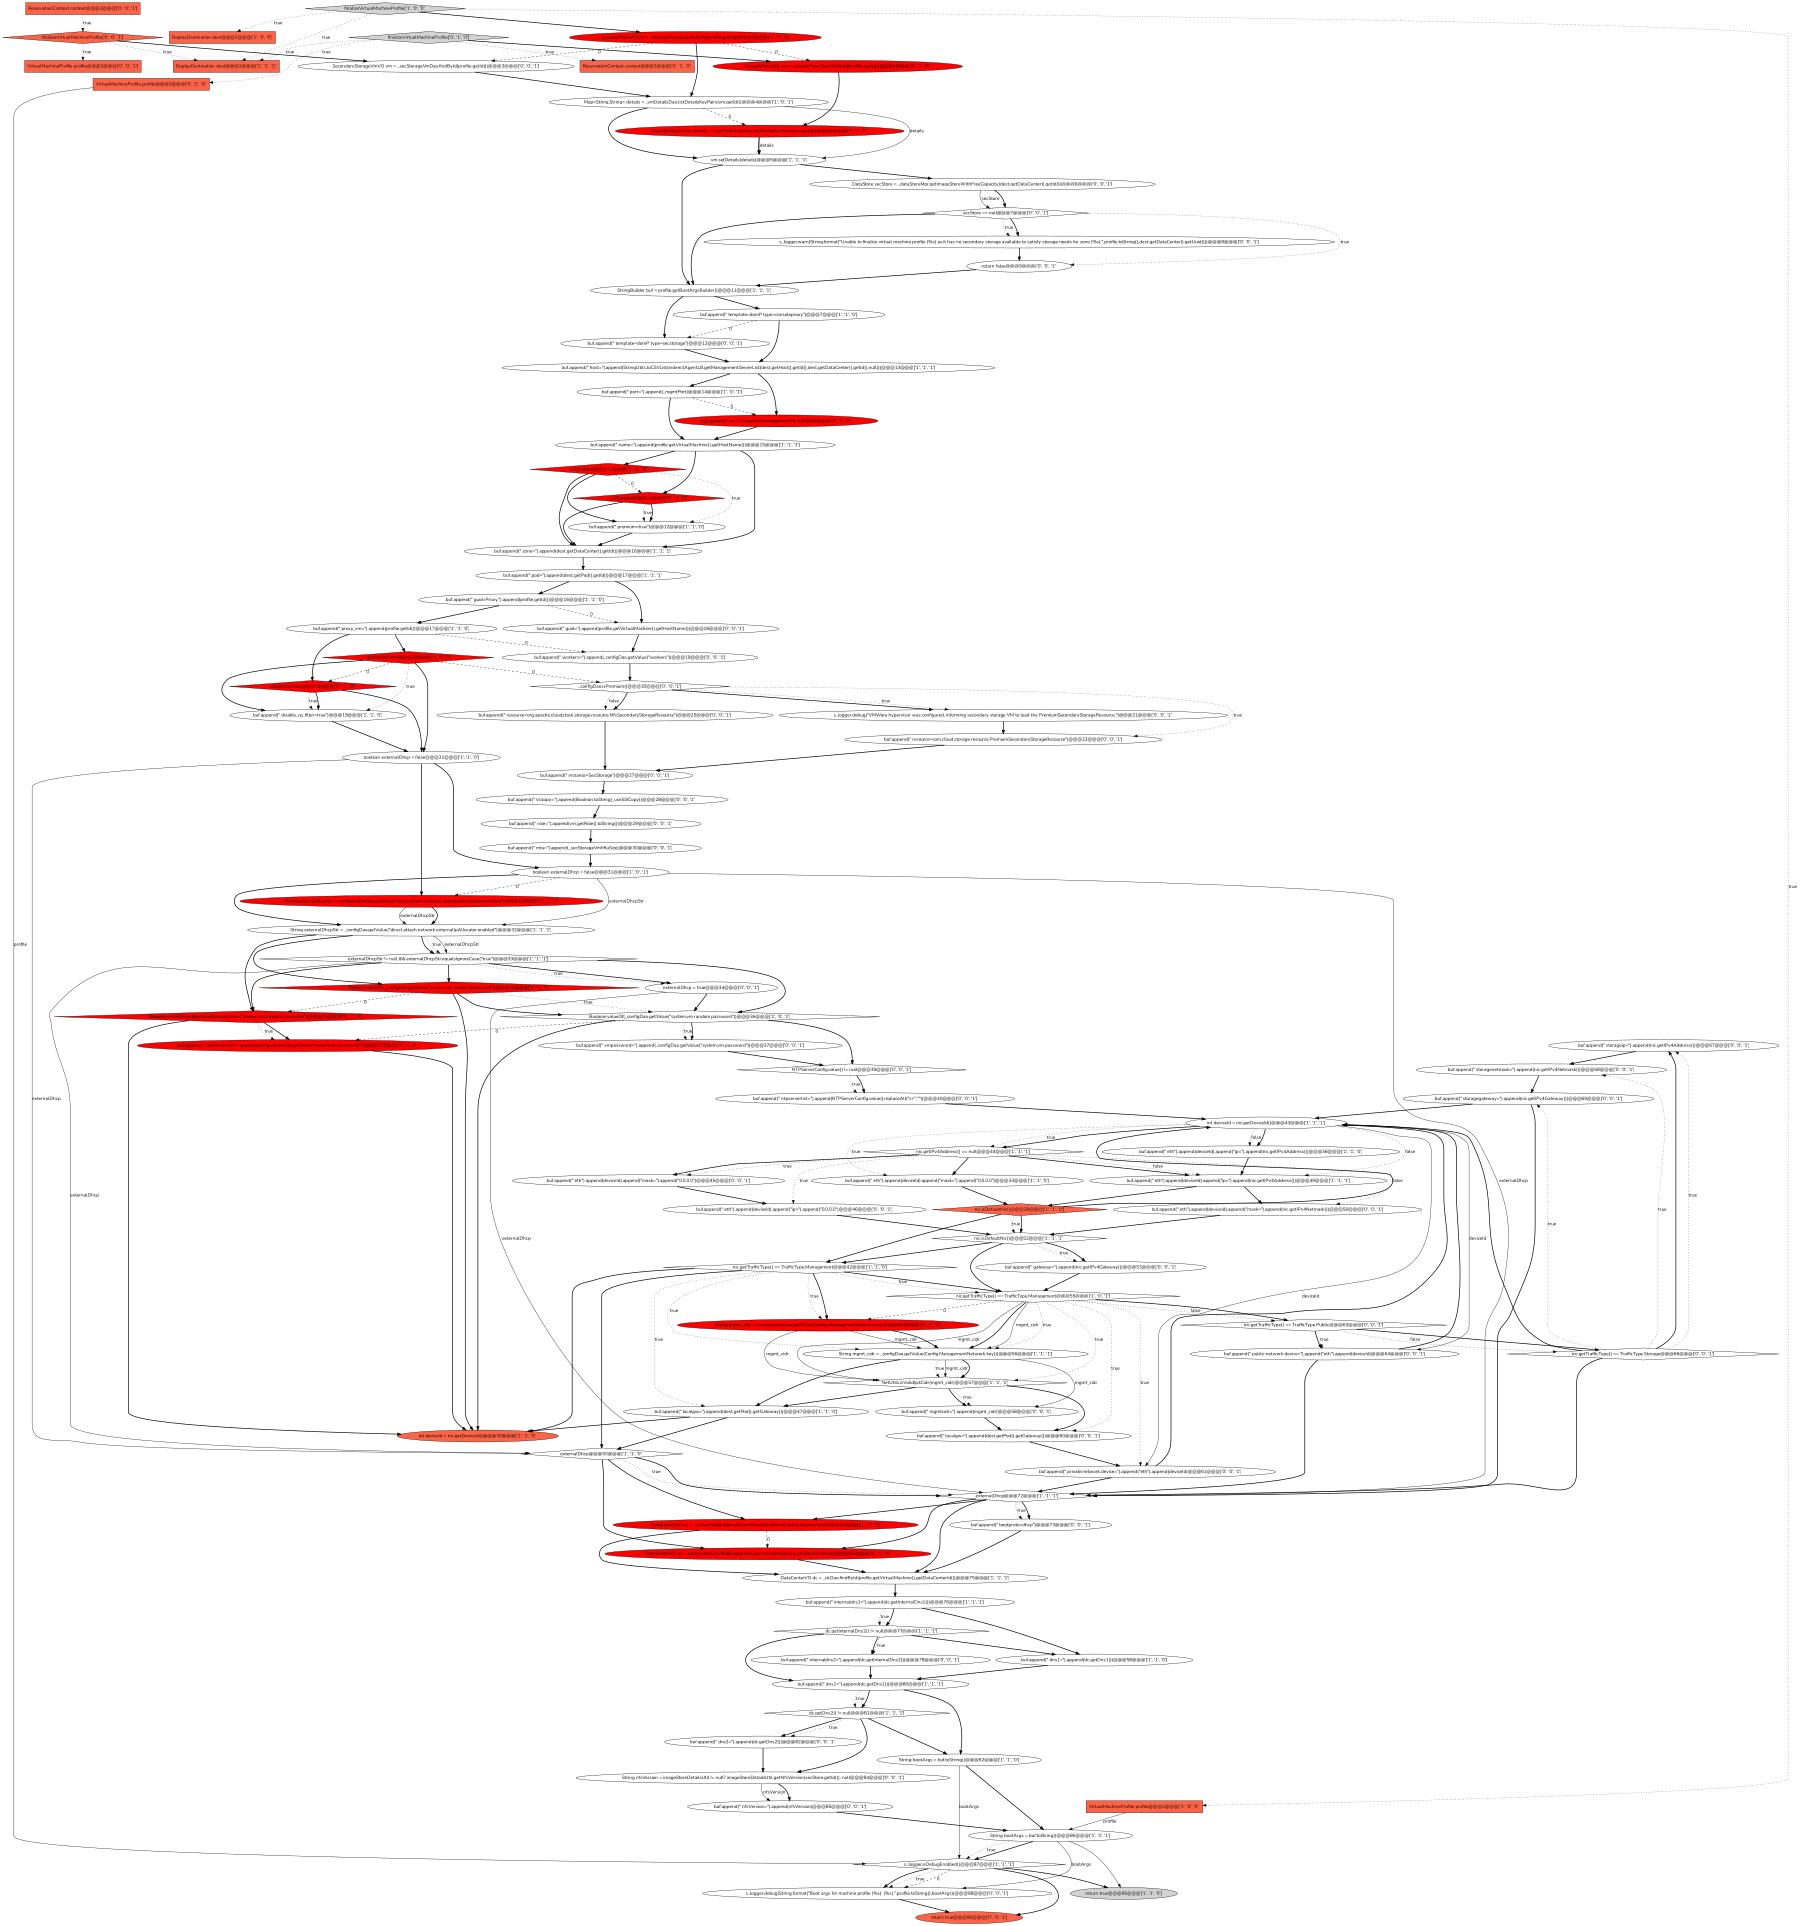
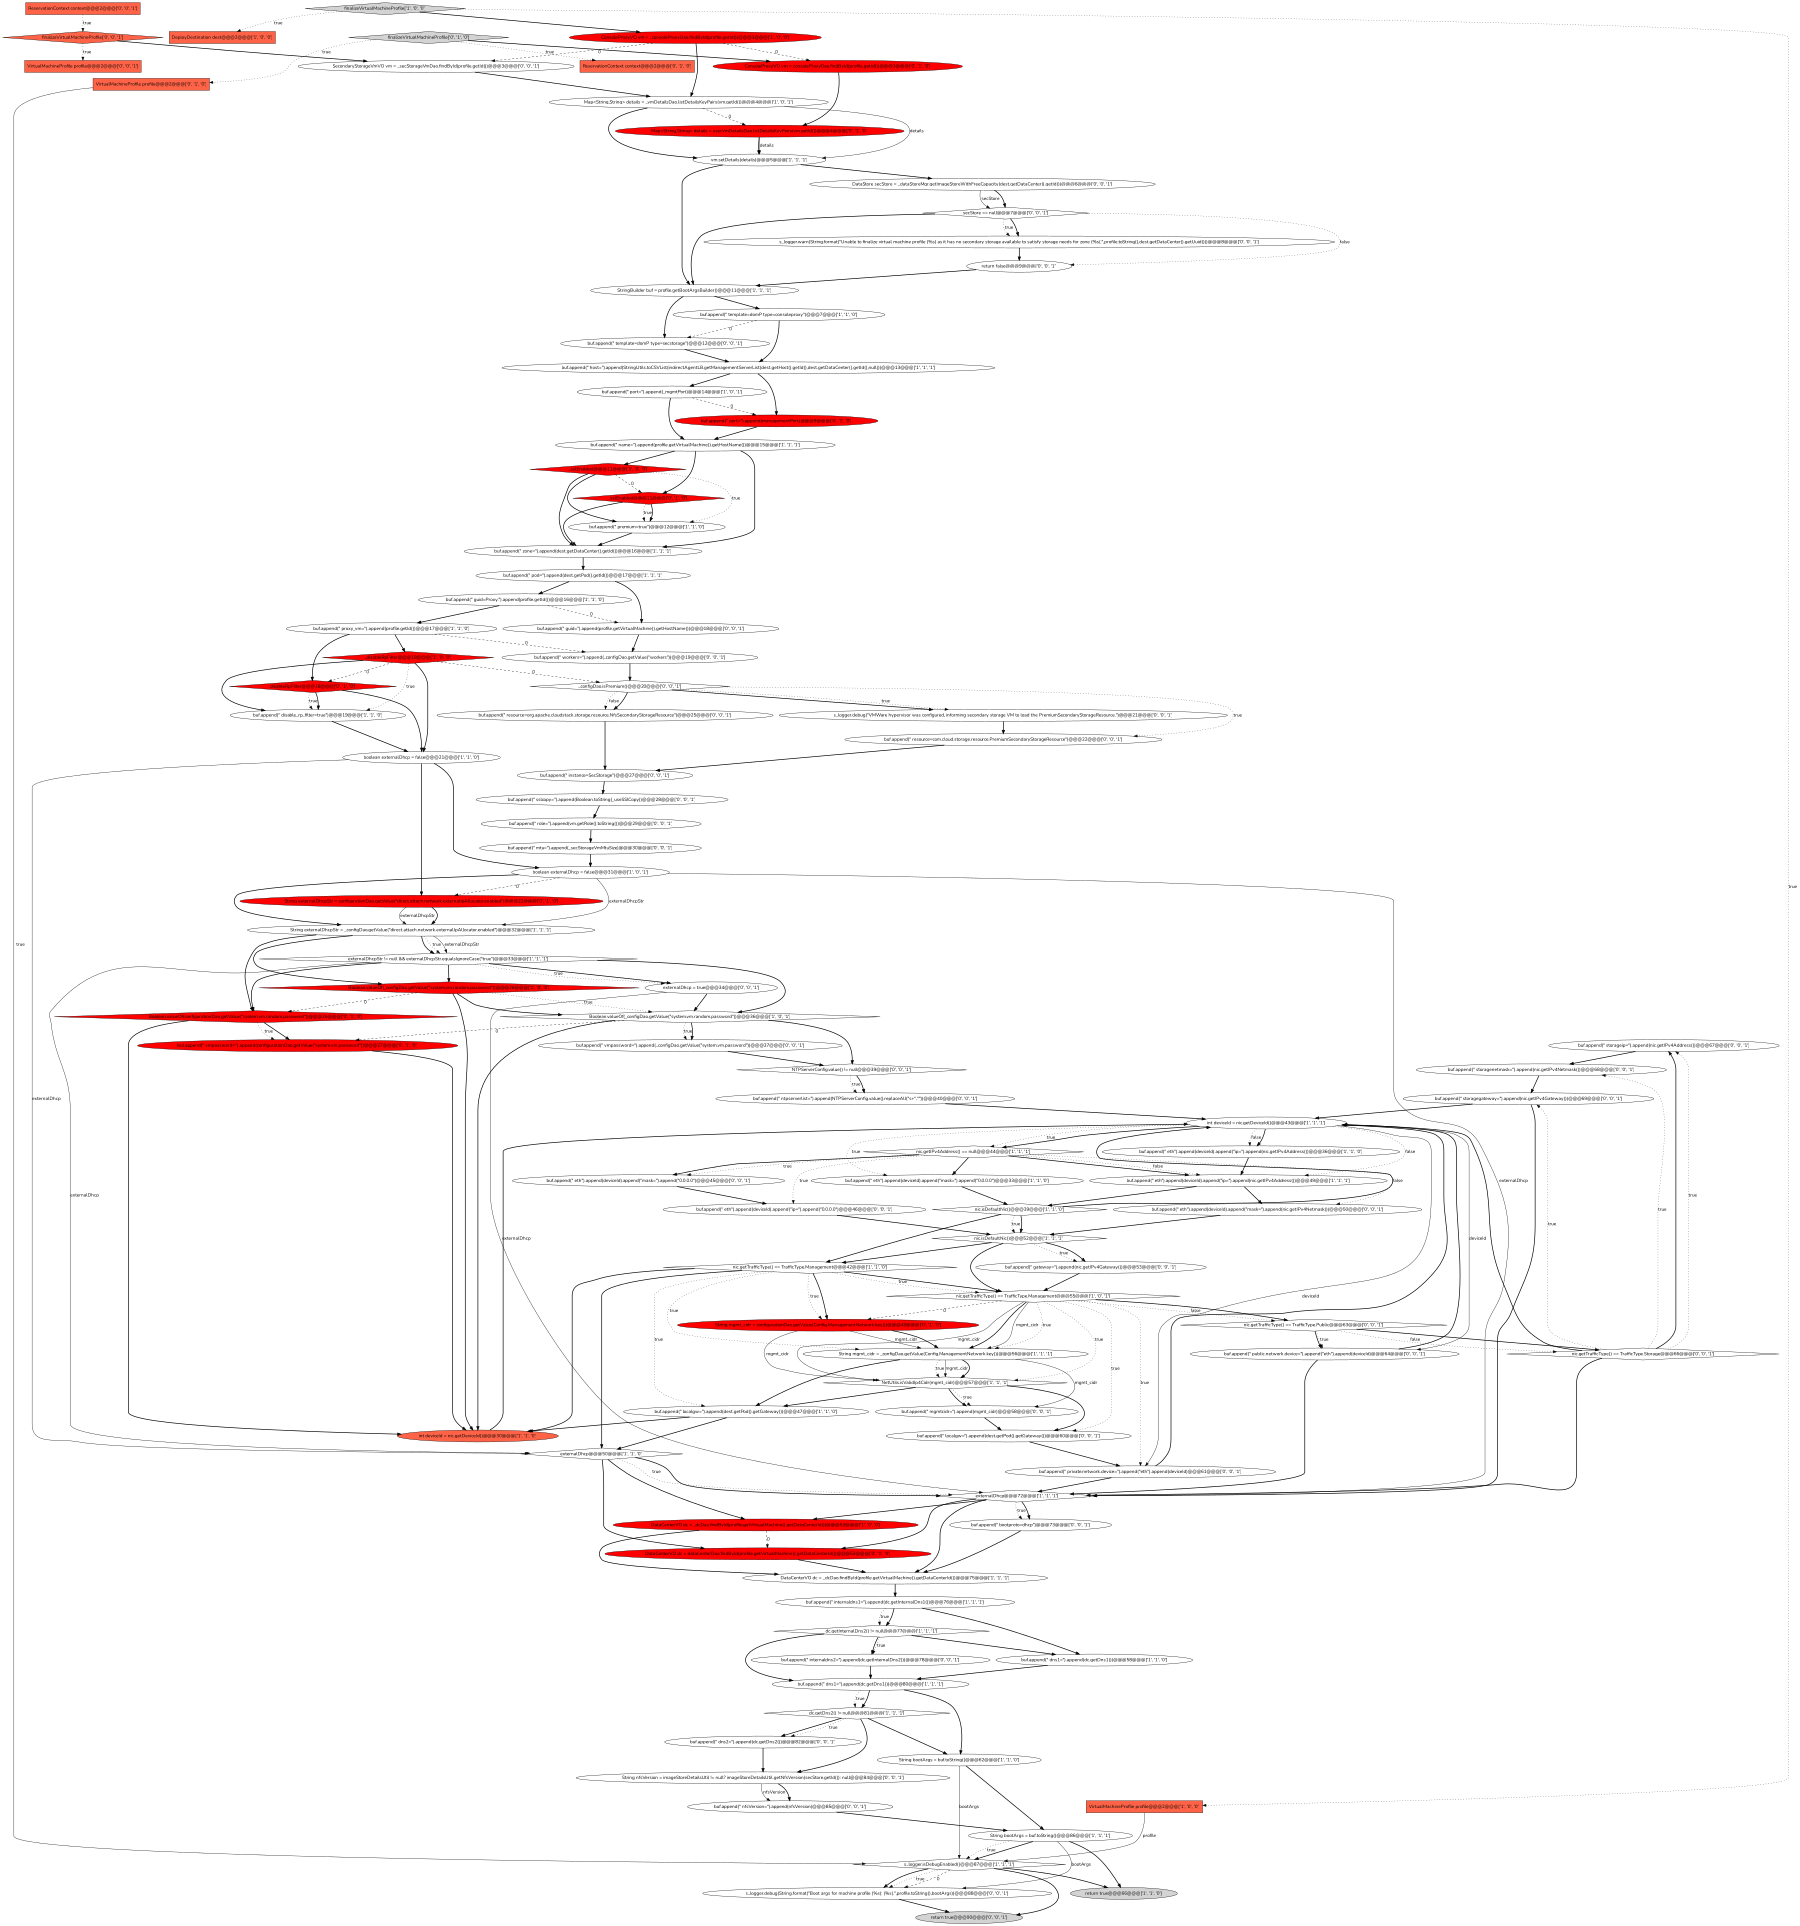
(226, 66) -> none
(1345, 242) -> (1345, 242)
(20, 945) -> (20, 945)
none -> (701, 1135)
(1020, 1210) -> (1020, 1210)
(1099, 1821) -> (1088, 1853)
(1098, 1858) -> (1098, 1858)
(969, 1918) -> (969, 1918)
